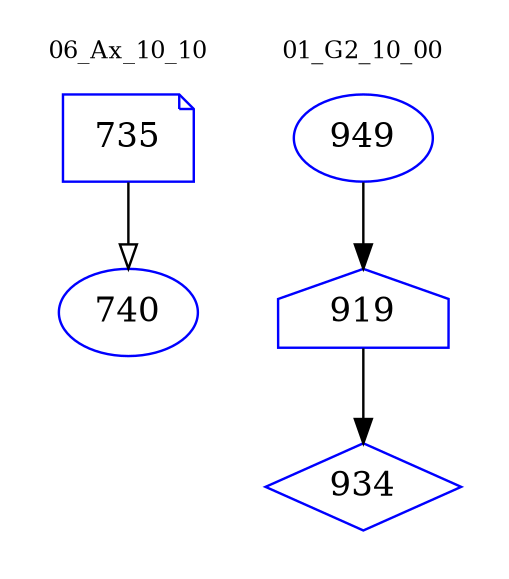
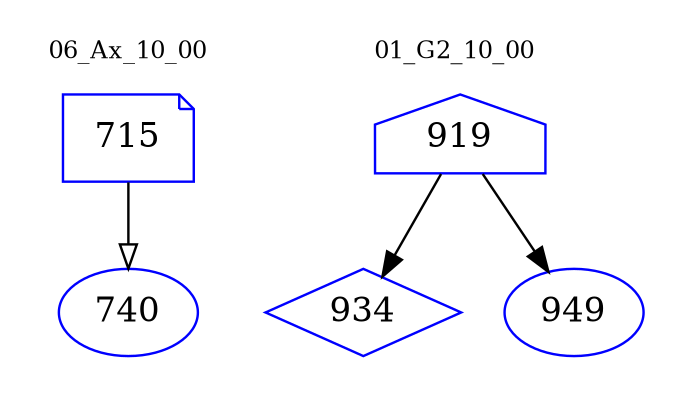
(128, 52) -> (128, 52)
(128, 138) -> (128, 138)
(363, 213) -> (509, 213)
